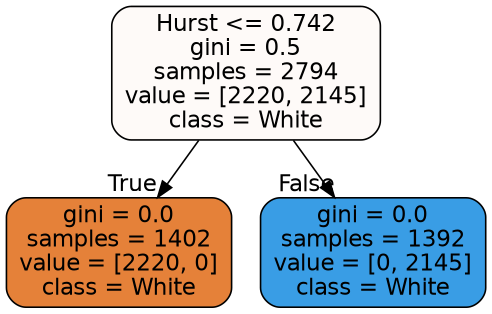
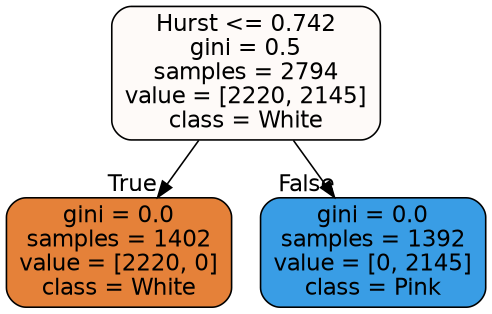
(373, 253) -> (373, 253)
